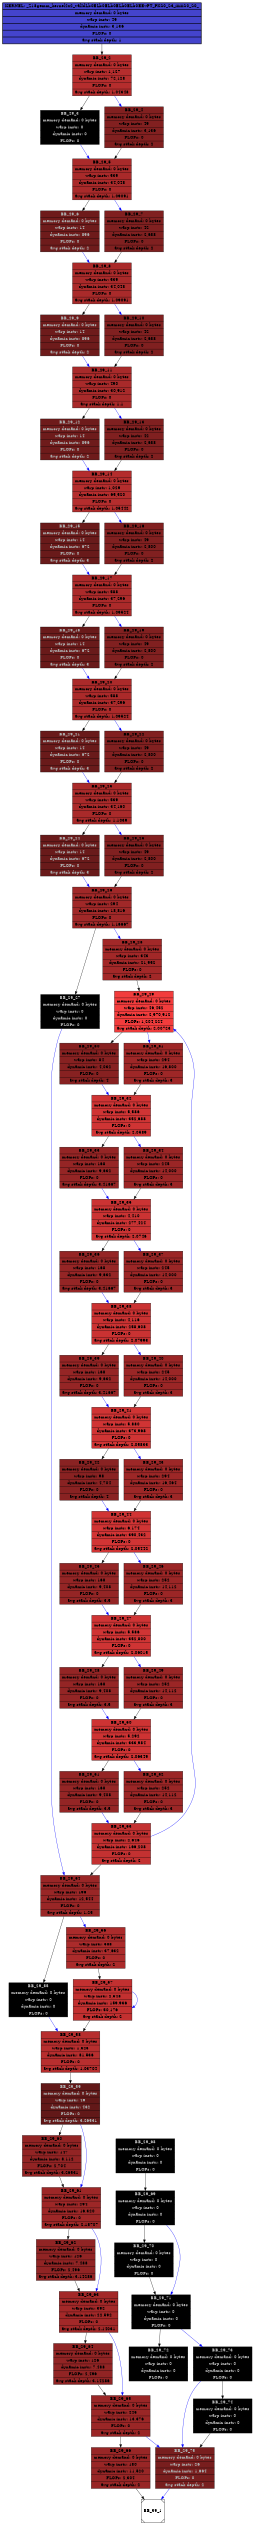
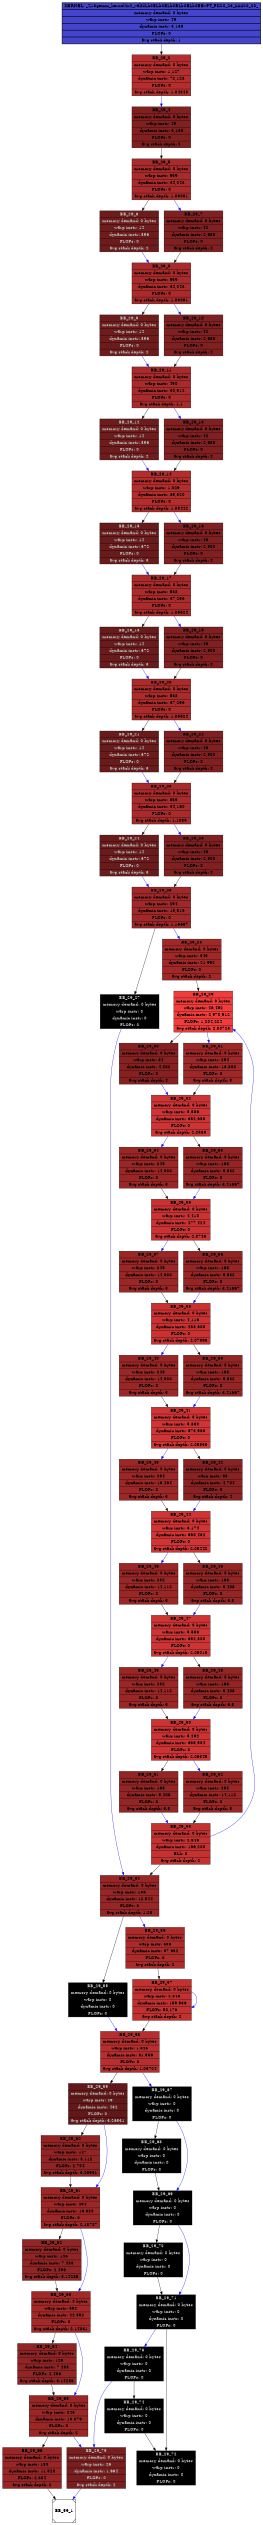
(70, 127) -> none
(121, 1854) -> (181, 1854)
none -> (162, 2104)
(206, 2439) -> (149, 2441)
